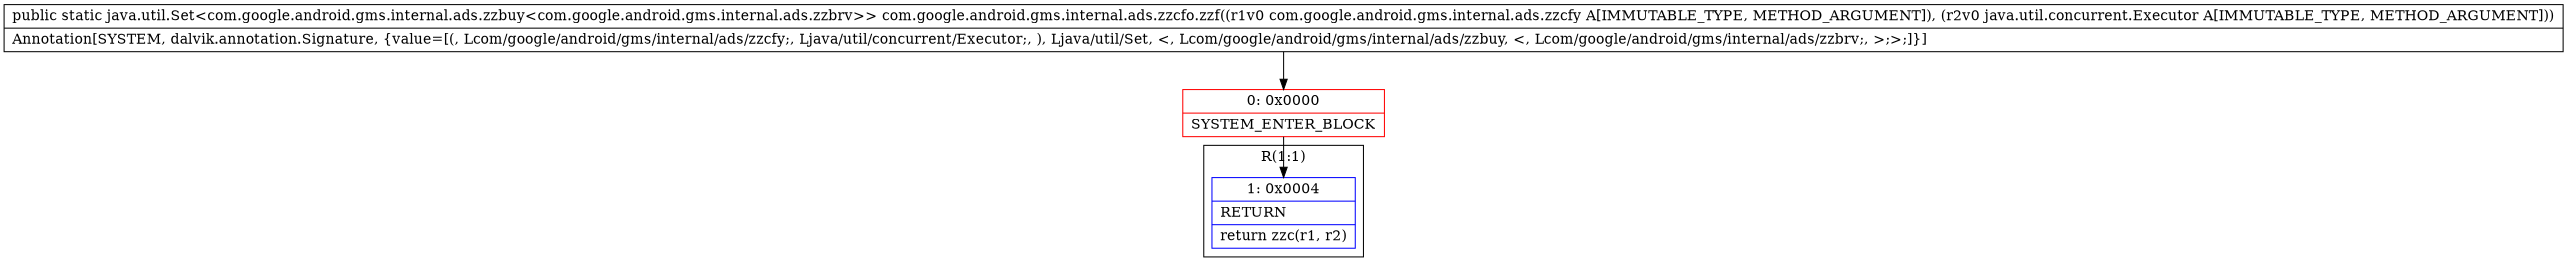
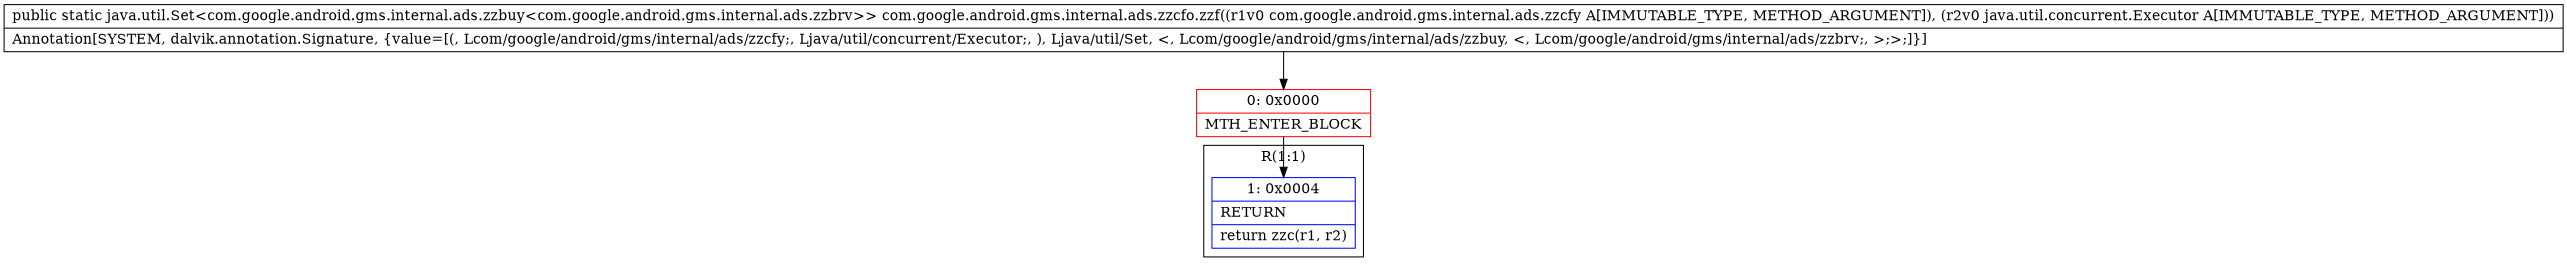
(1284, 124) -> (1284, 124)
